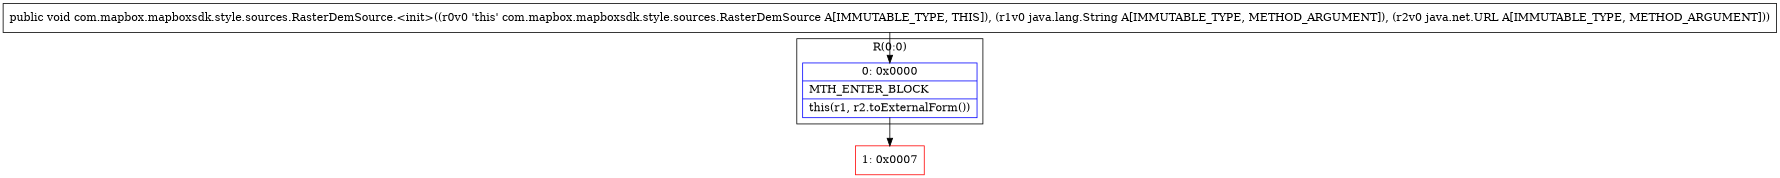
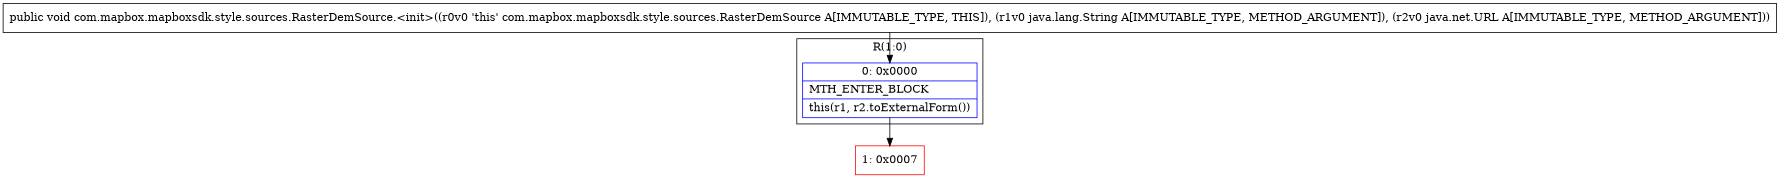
(890, 48) -> (890, 48)
